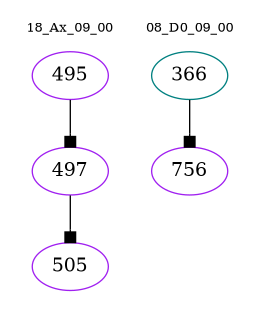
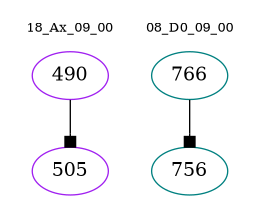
(70, 76) -> none
(190, 76) -> (190, 76)
(70, 171) -> (70, 76)
(190, 171) -> (190, 171)
